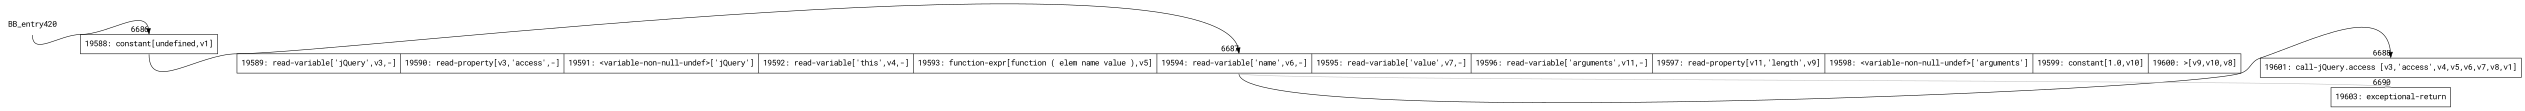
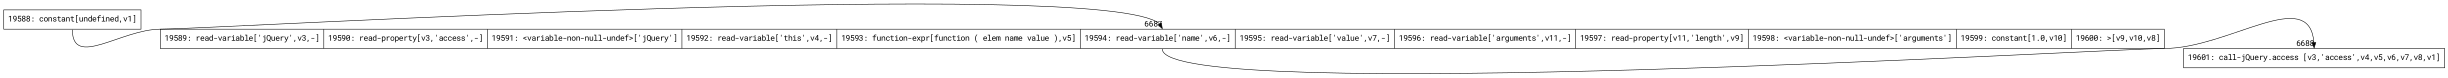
(32, 25) -> none
(2391, 97) -> none
